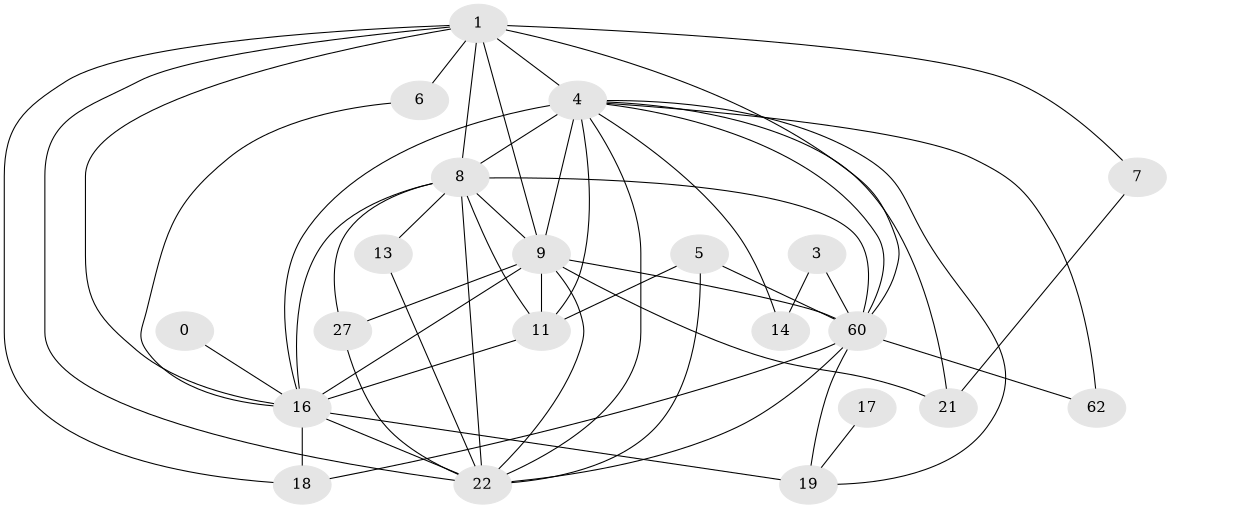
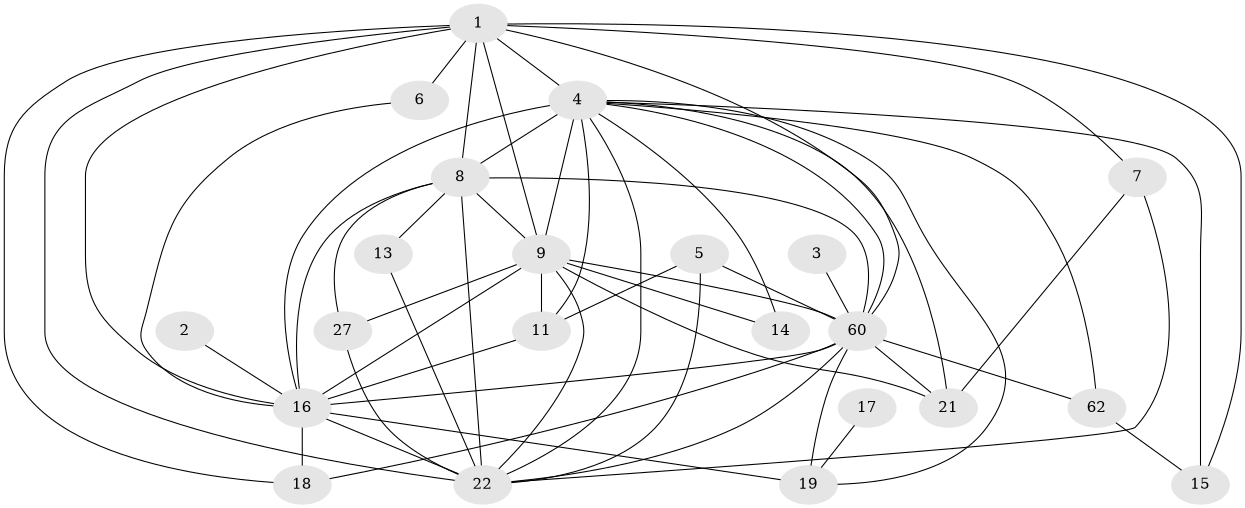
(494, 257) -> none
(799, 292) -> (661, 293)
(185, 331) -> (185, 331)
none -> (903, 370)
none -> (584, 380)
none -> (945, 449)
none -> (1200, 485)
